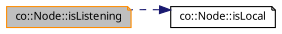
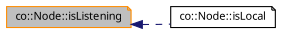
(145, 10) -> (156, 24)
